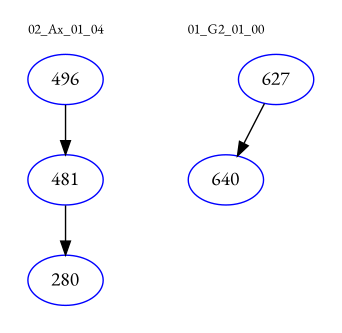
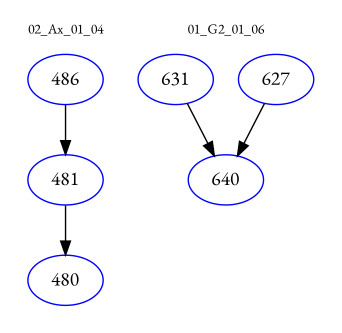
(226, 30) -> (226, 30)
(66, 79) -> (66, 79)
none -> (176, 79)
(66, 280) -> (66, 280)
